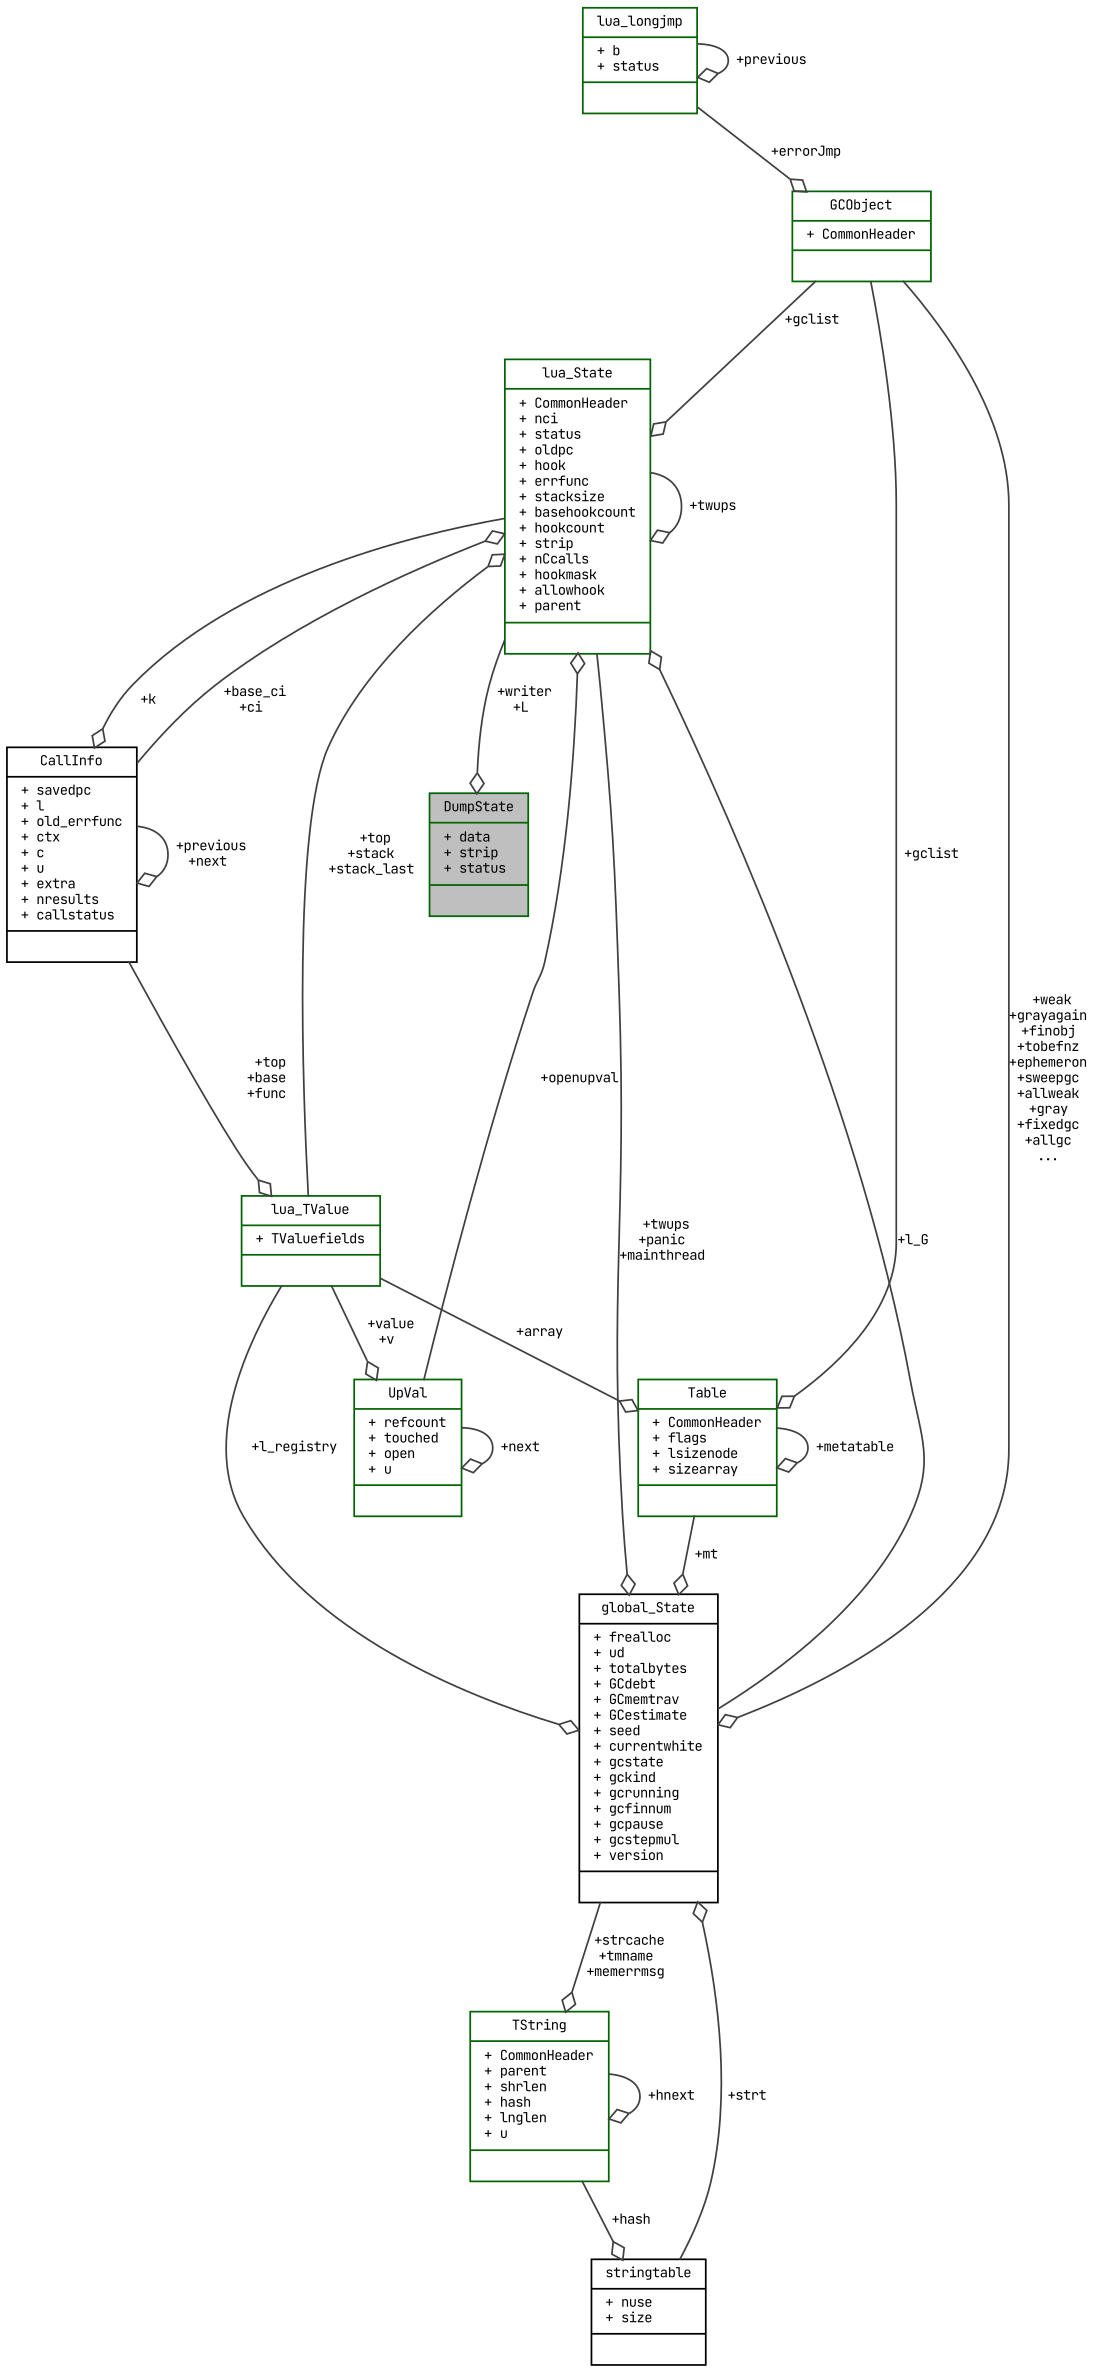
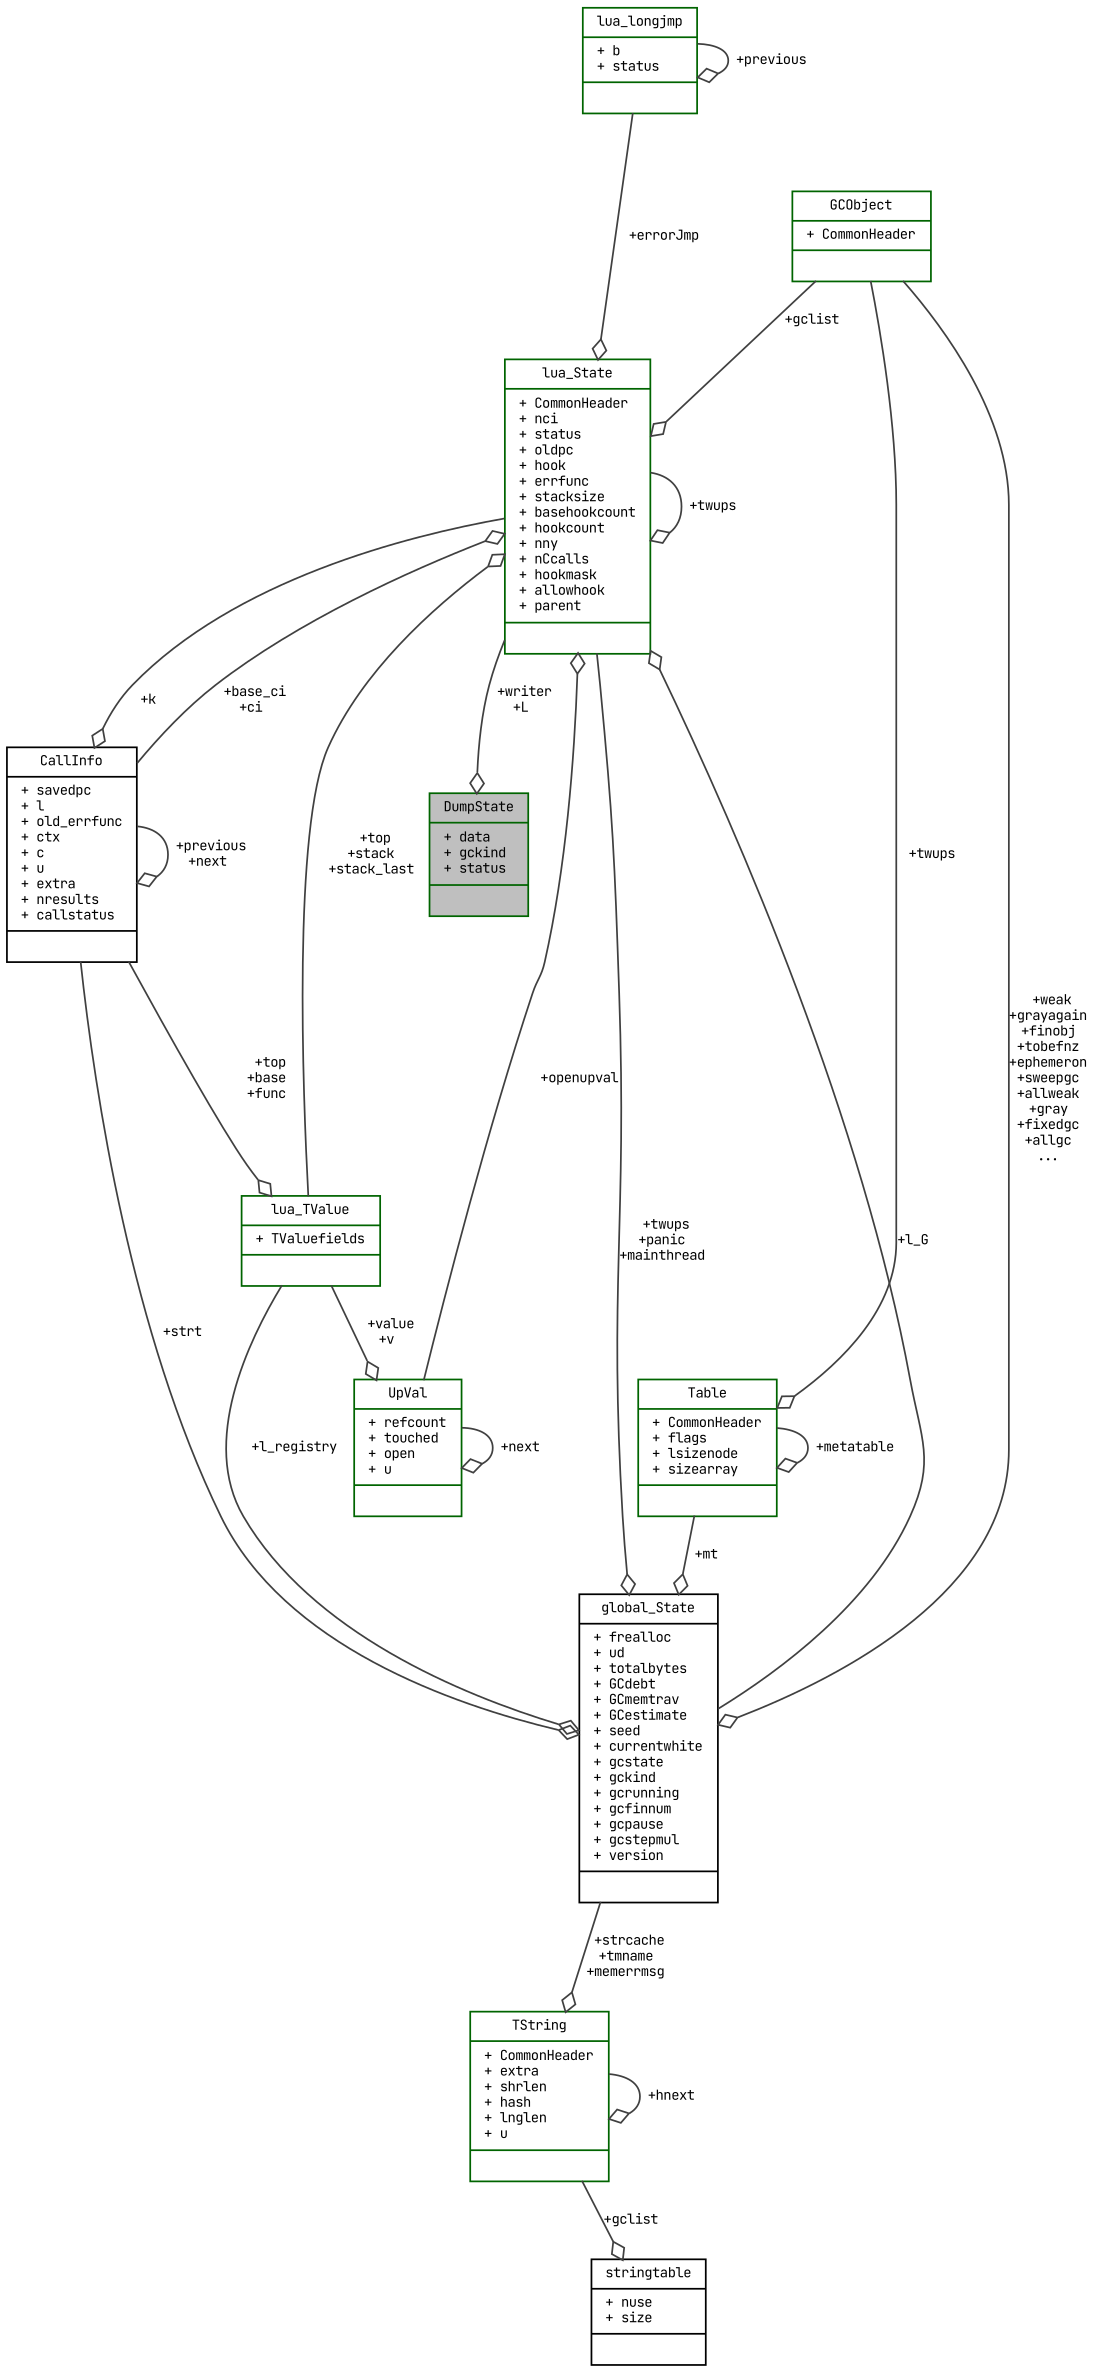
(744, 143) -> (617, 226)
(546, 544) -> (539, 544)
(471, 853) -> (475, 853)
(928, 855) -> (928, 855)
(500, 1340) -> none
(516, 2071) -> (512, 2071)
(721, 2094) -> (188, 1441)
(628, 2220) -> (628, 2220)
